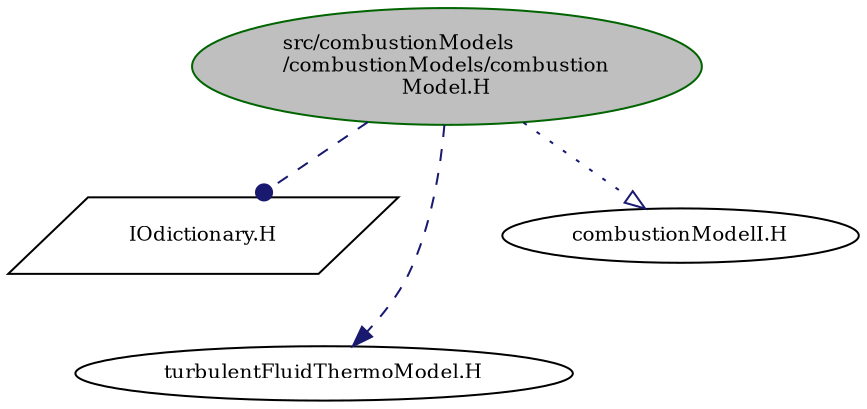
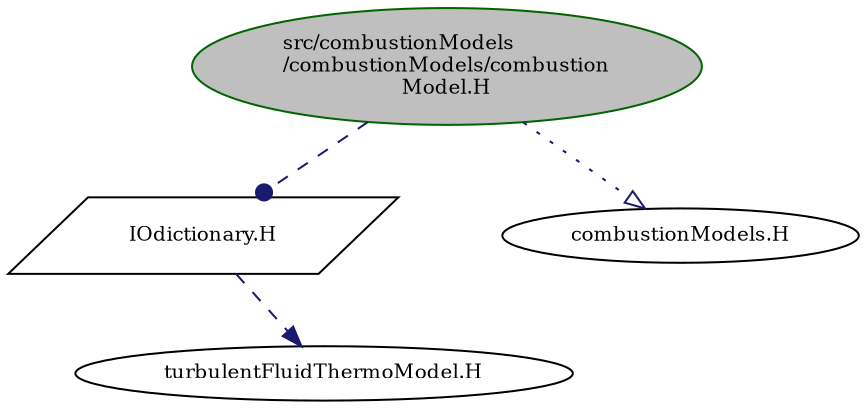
(424, 235) -> (262, 303)
(681, 236) -> (681, 236)
